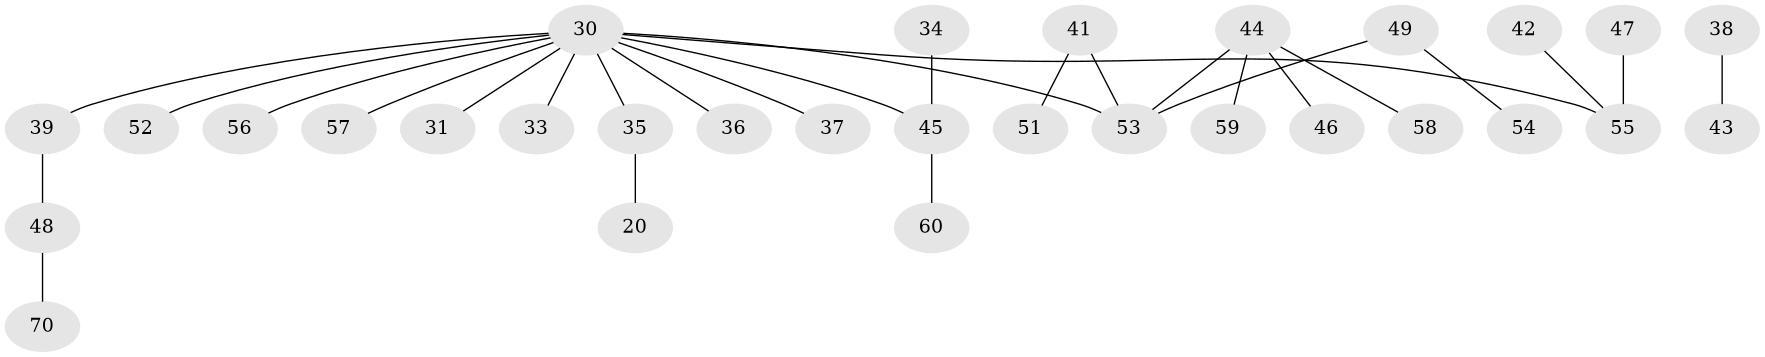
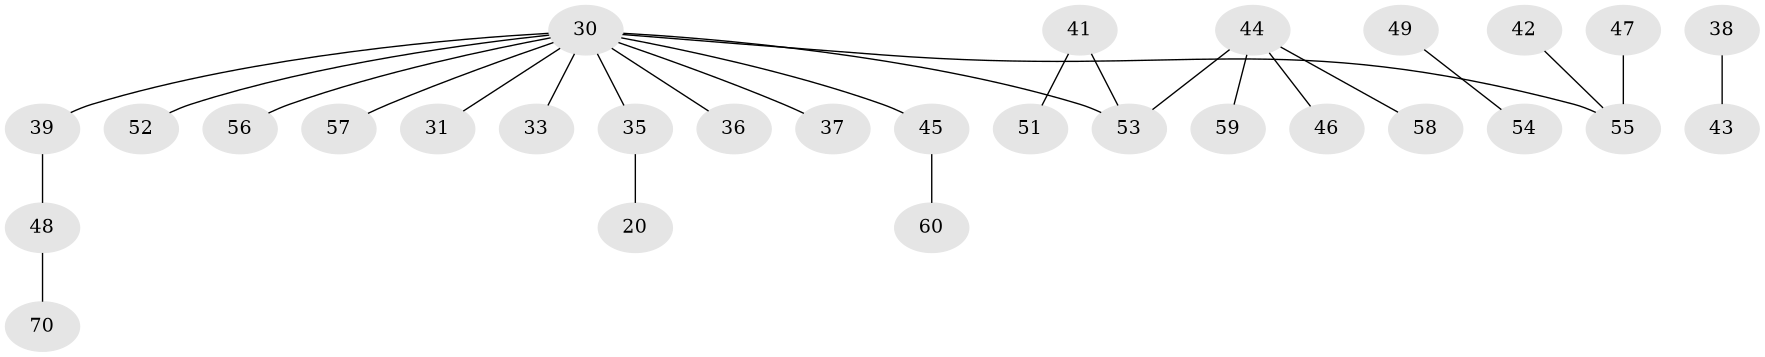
(932, 30) -> none
(1262, 74) -> none
